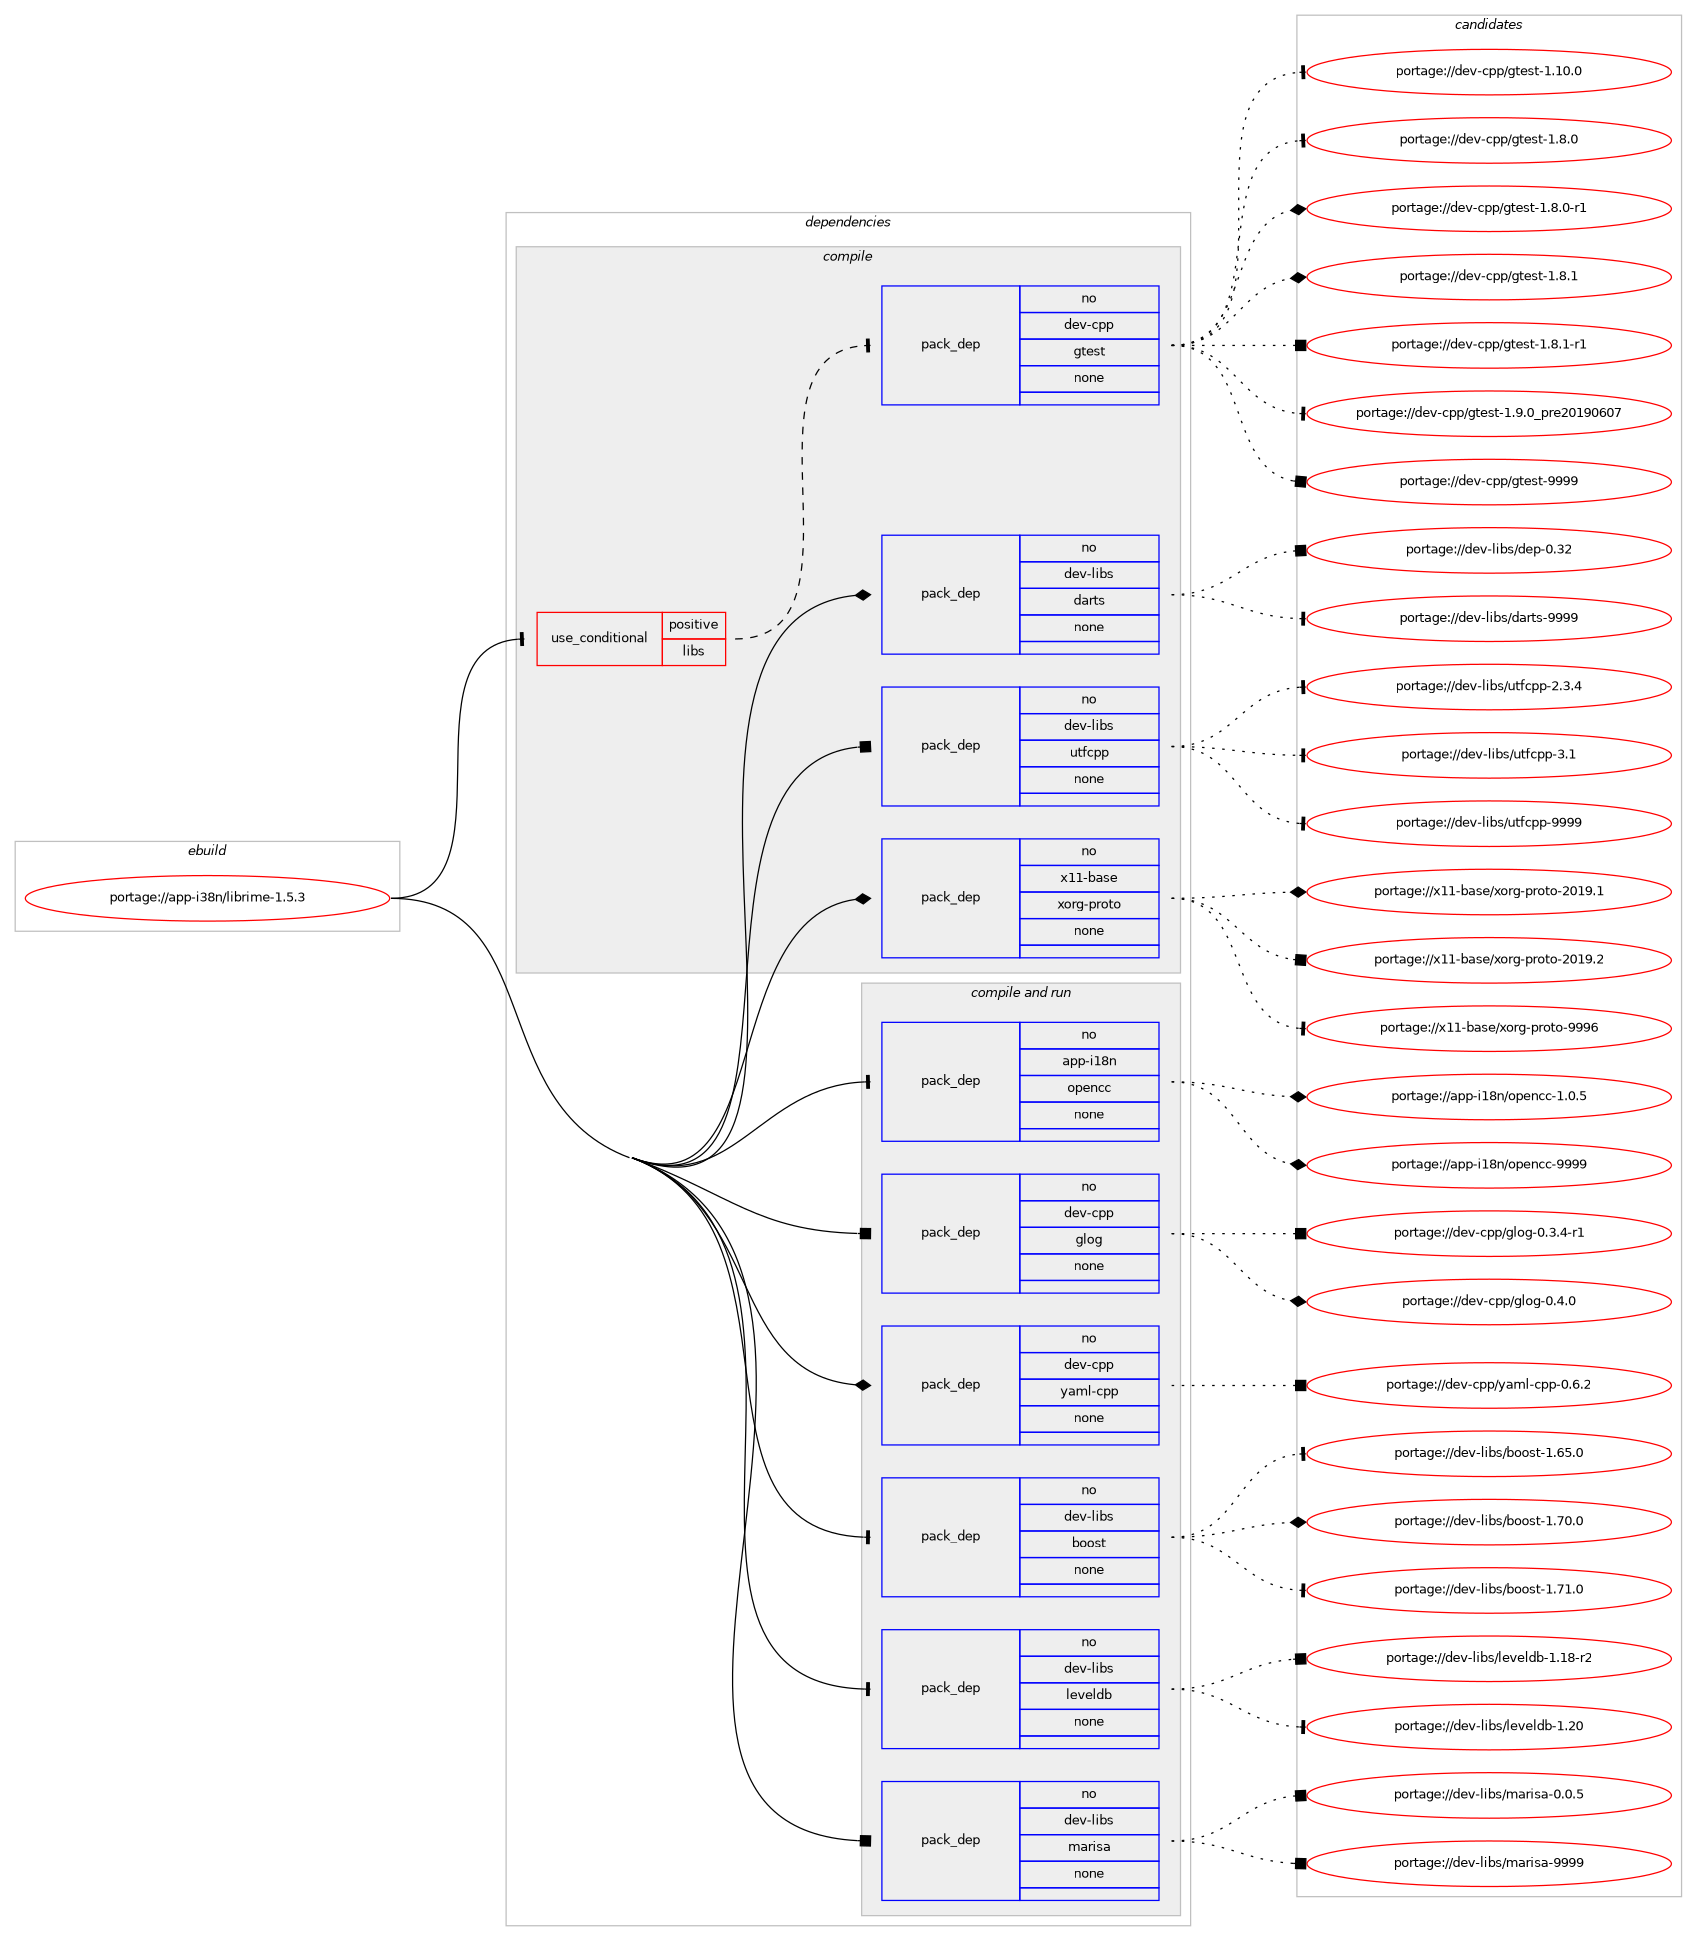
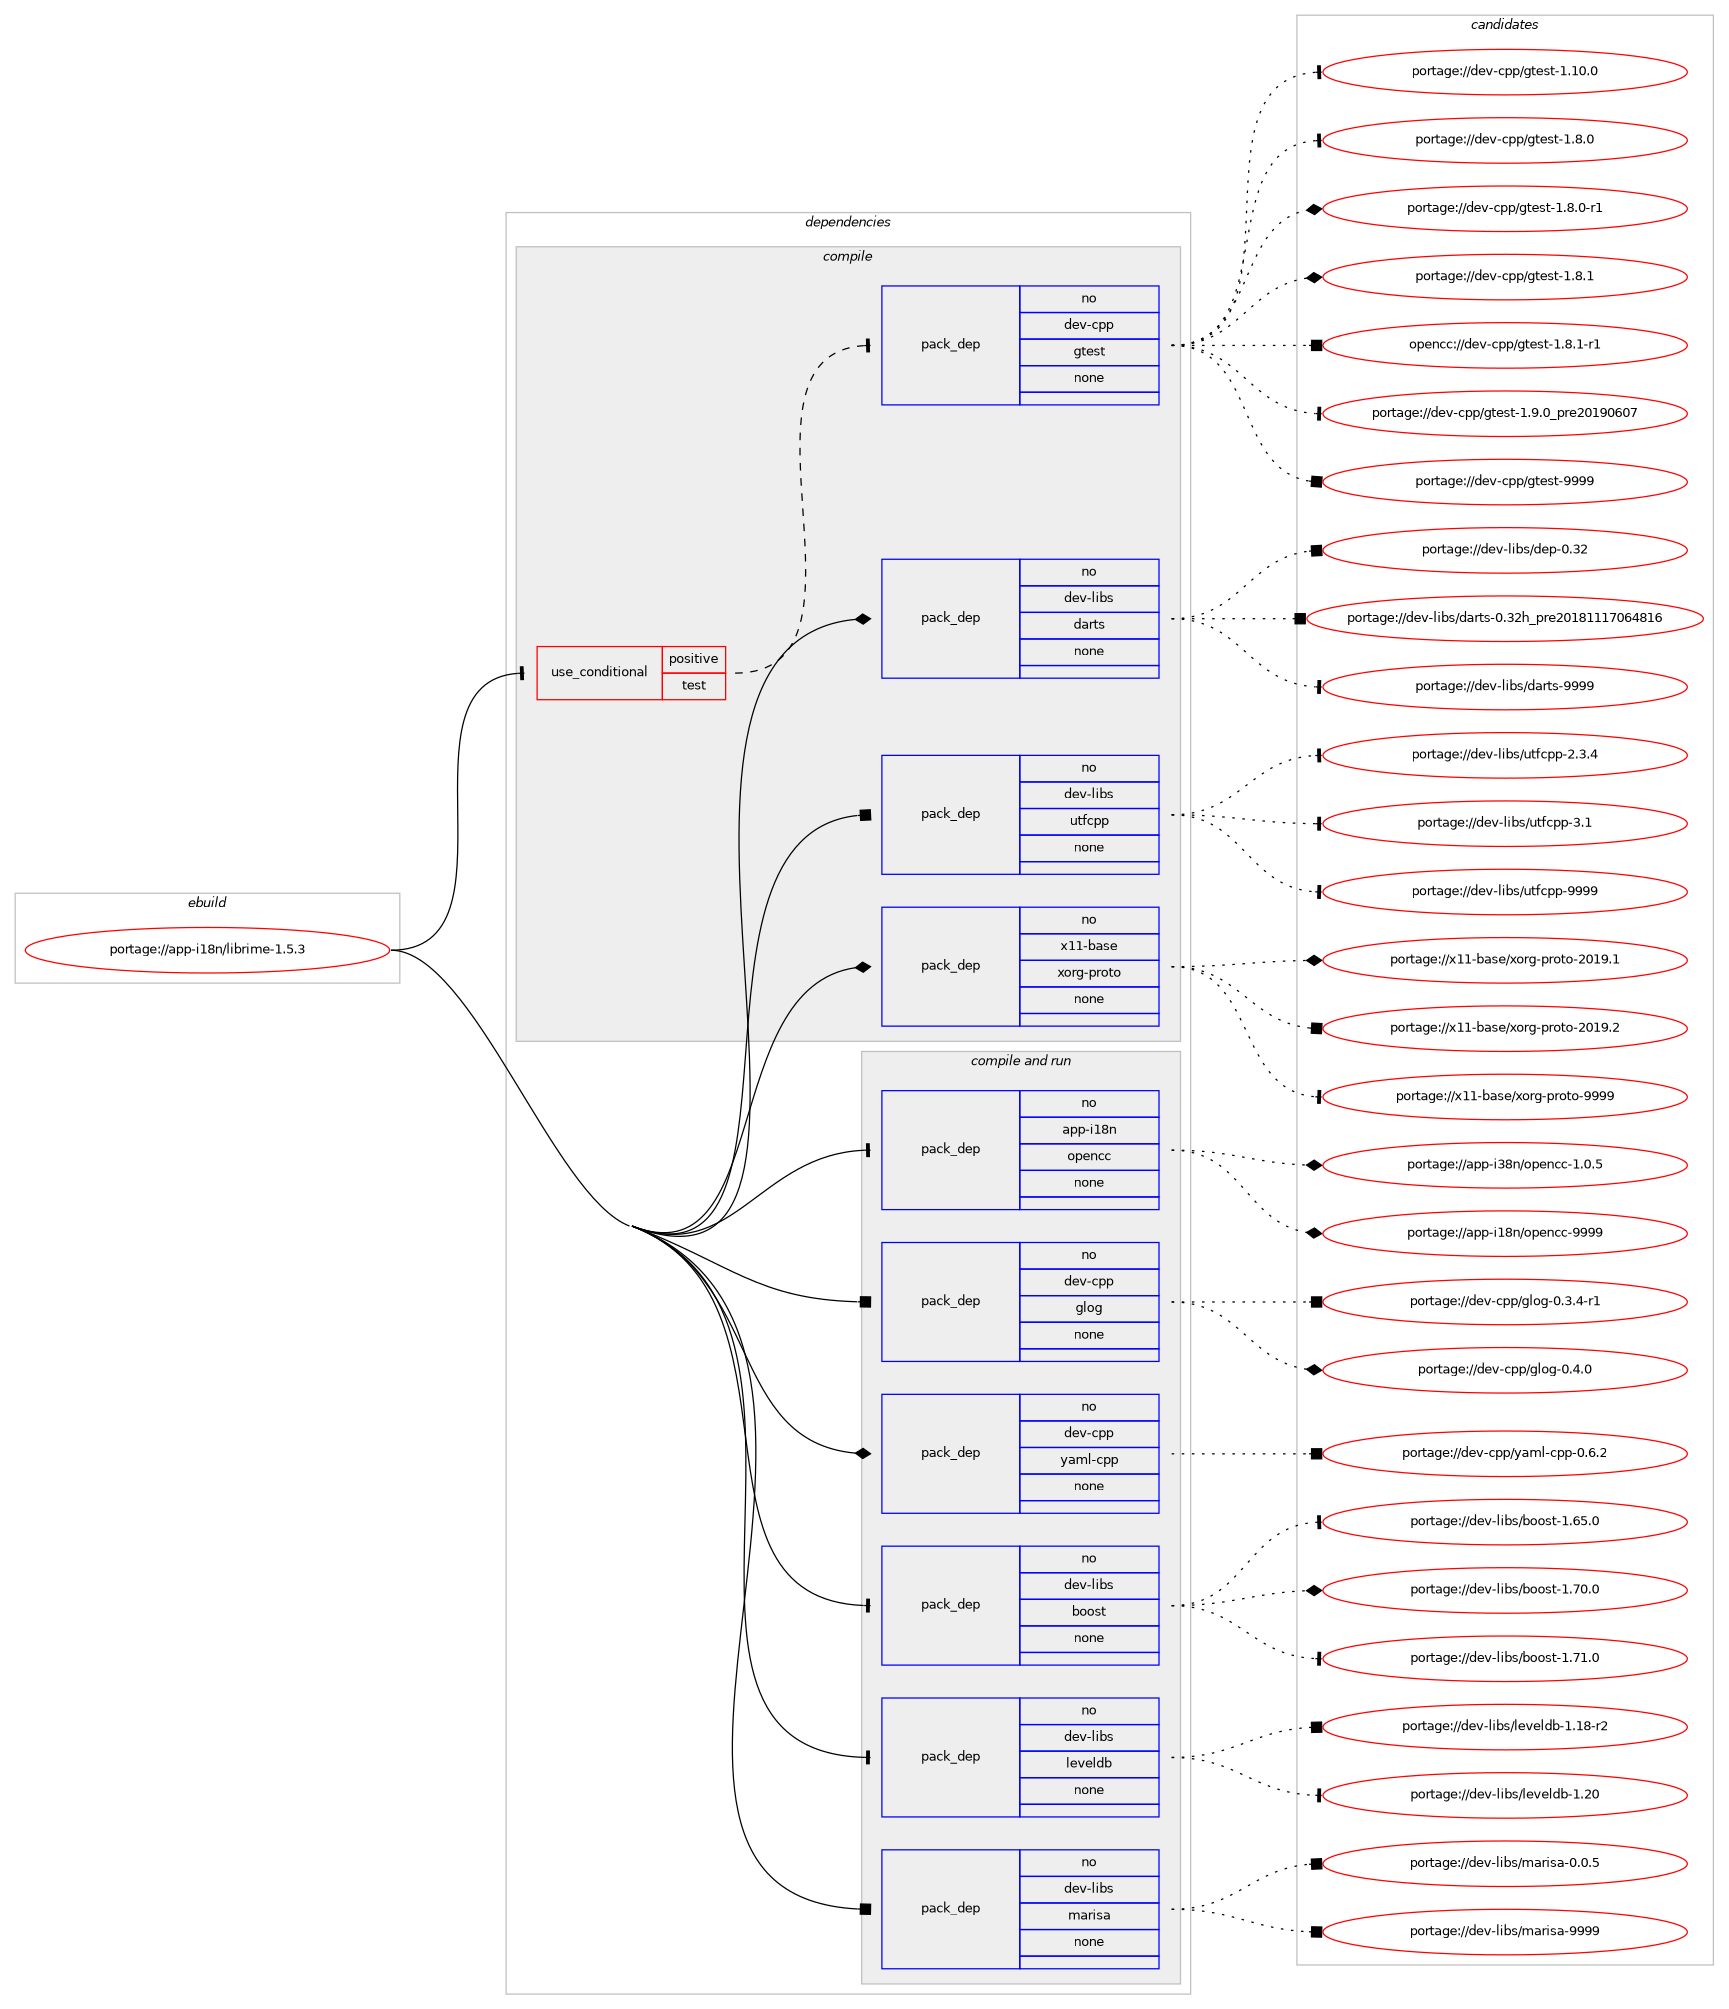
(1489, 345) -> (1505, 345)
none -> (1505, 619)
(694, 652) -> (694, 686)
(208, 898) -> (208, 950)
(1489, 1029) -> (1505, 1097)
(1489, 1097) -> (1505, 1165)
